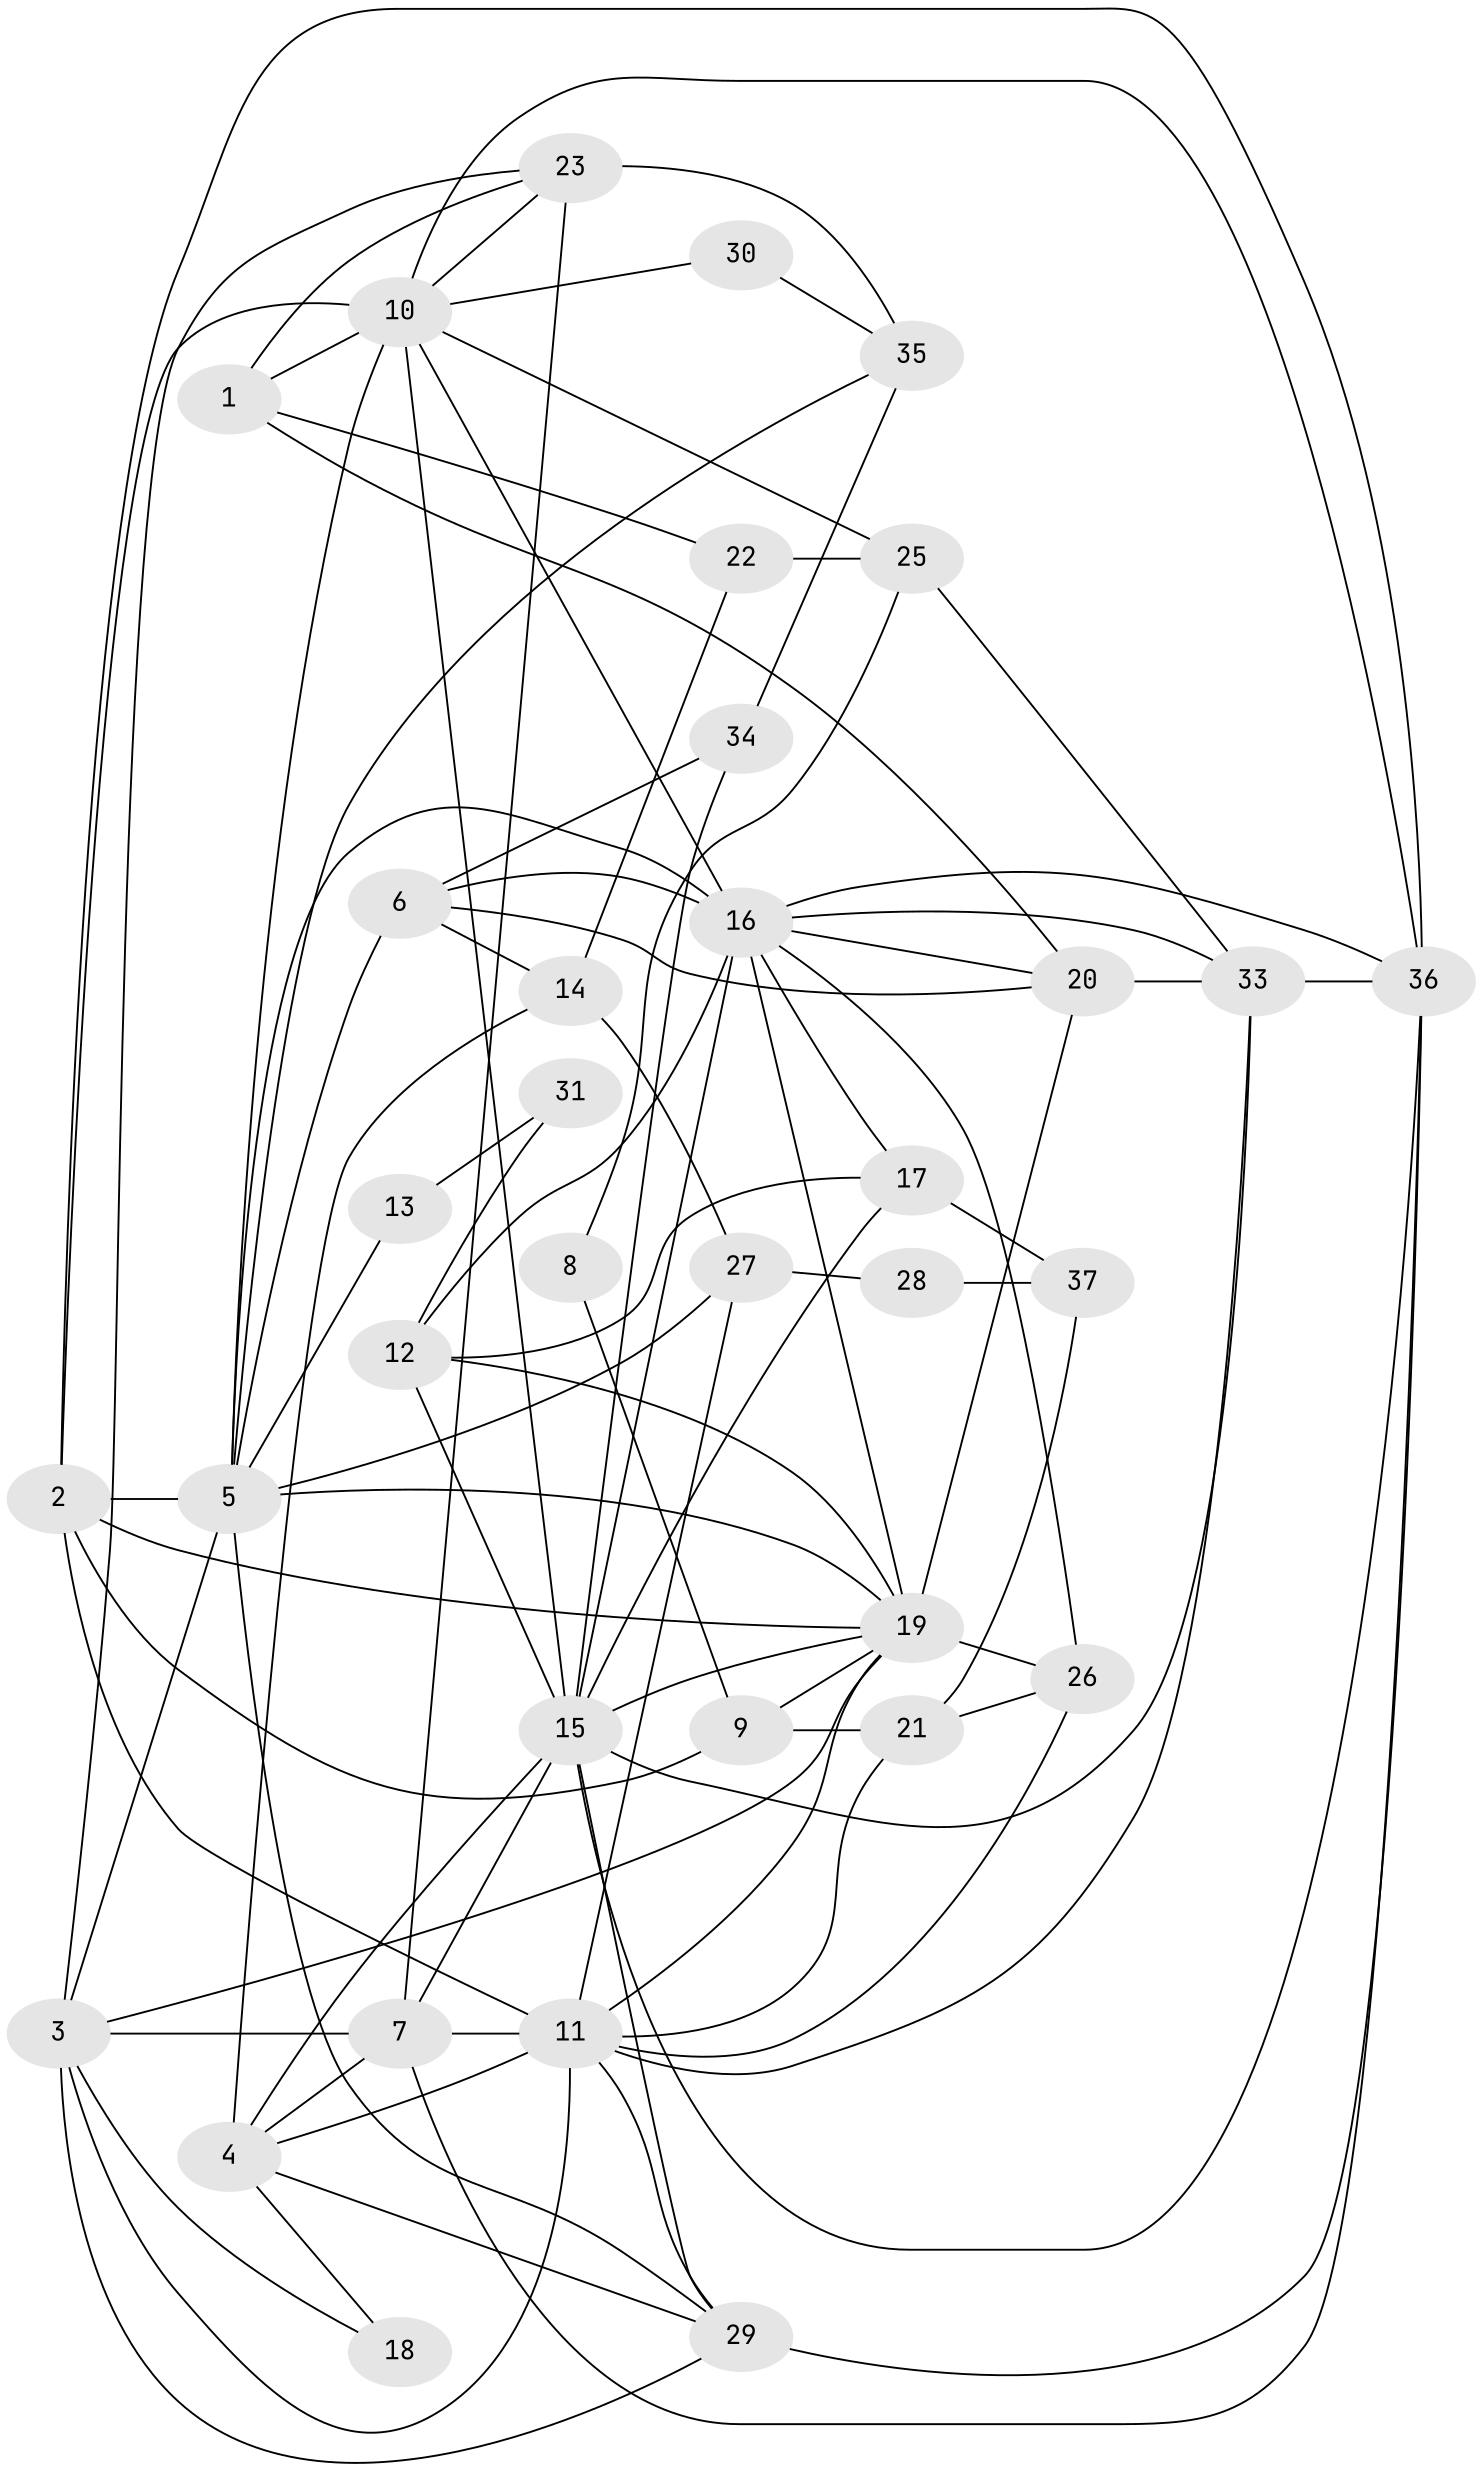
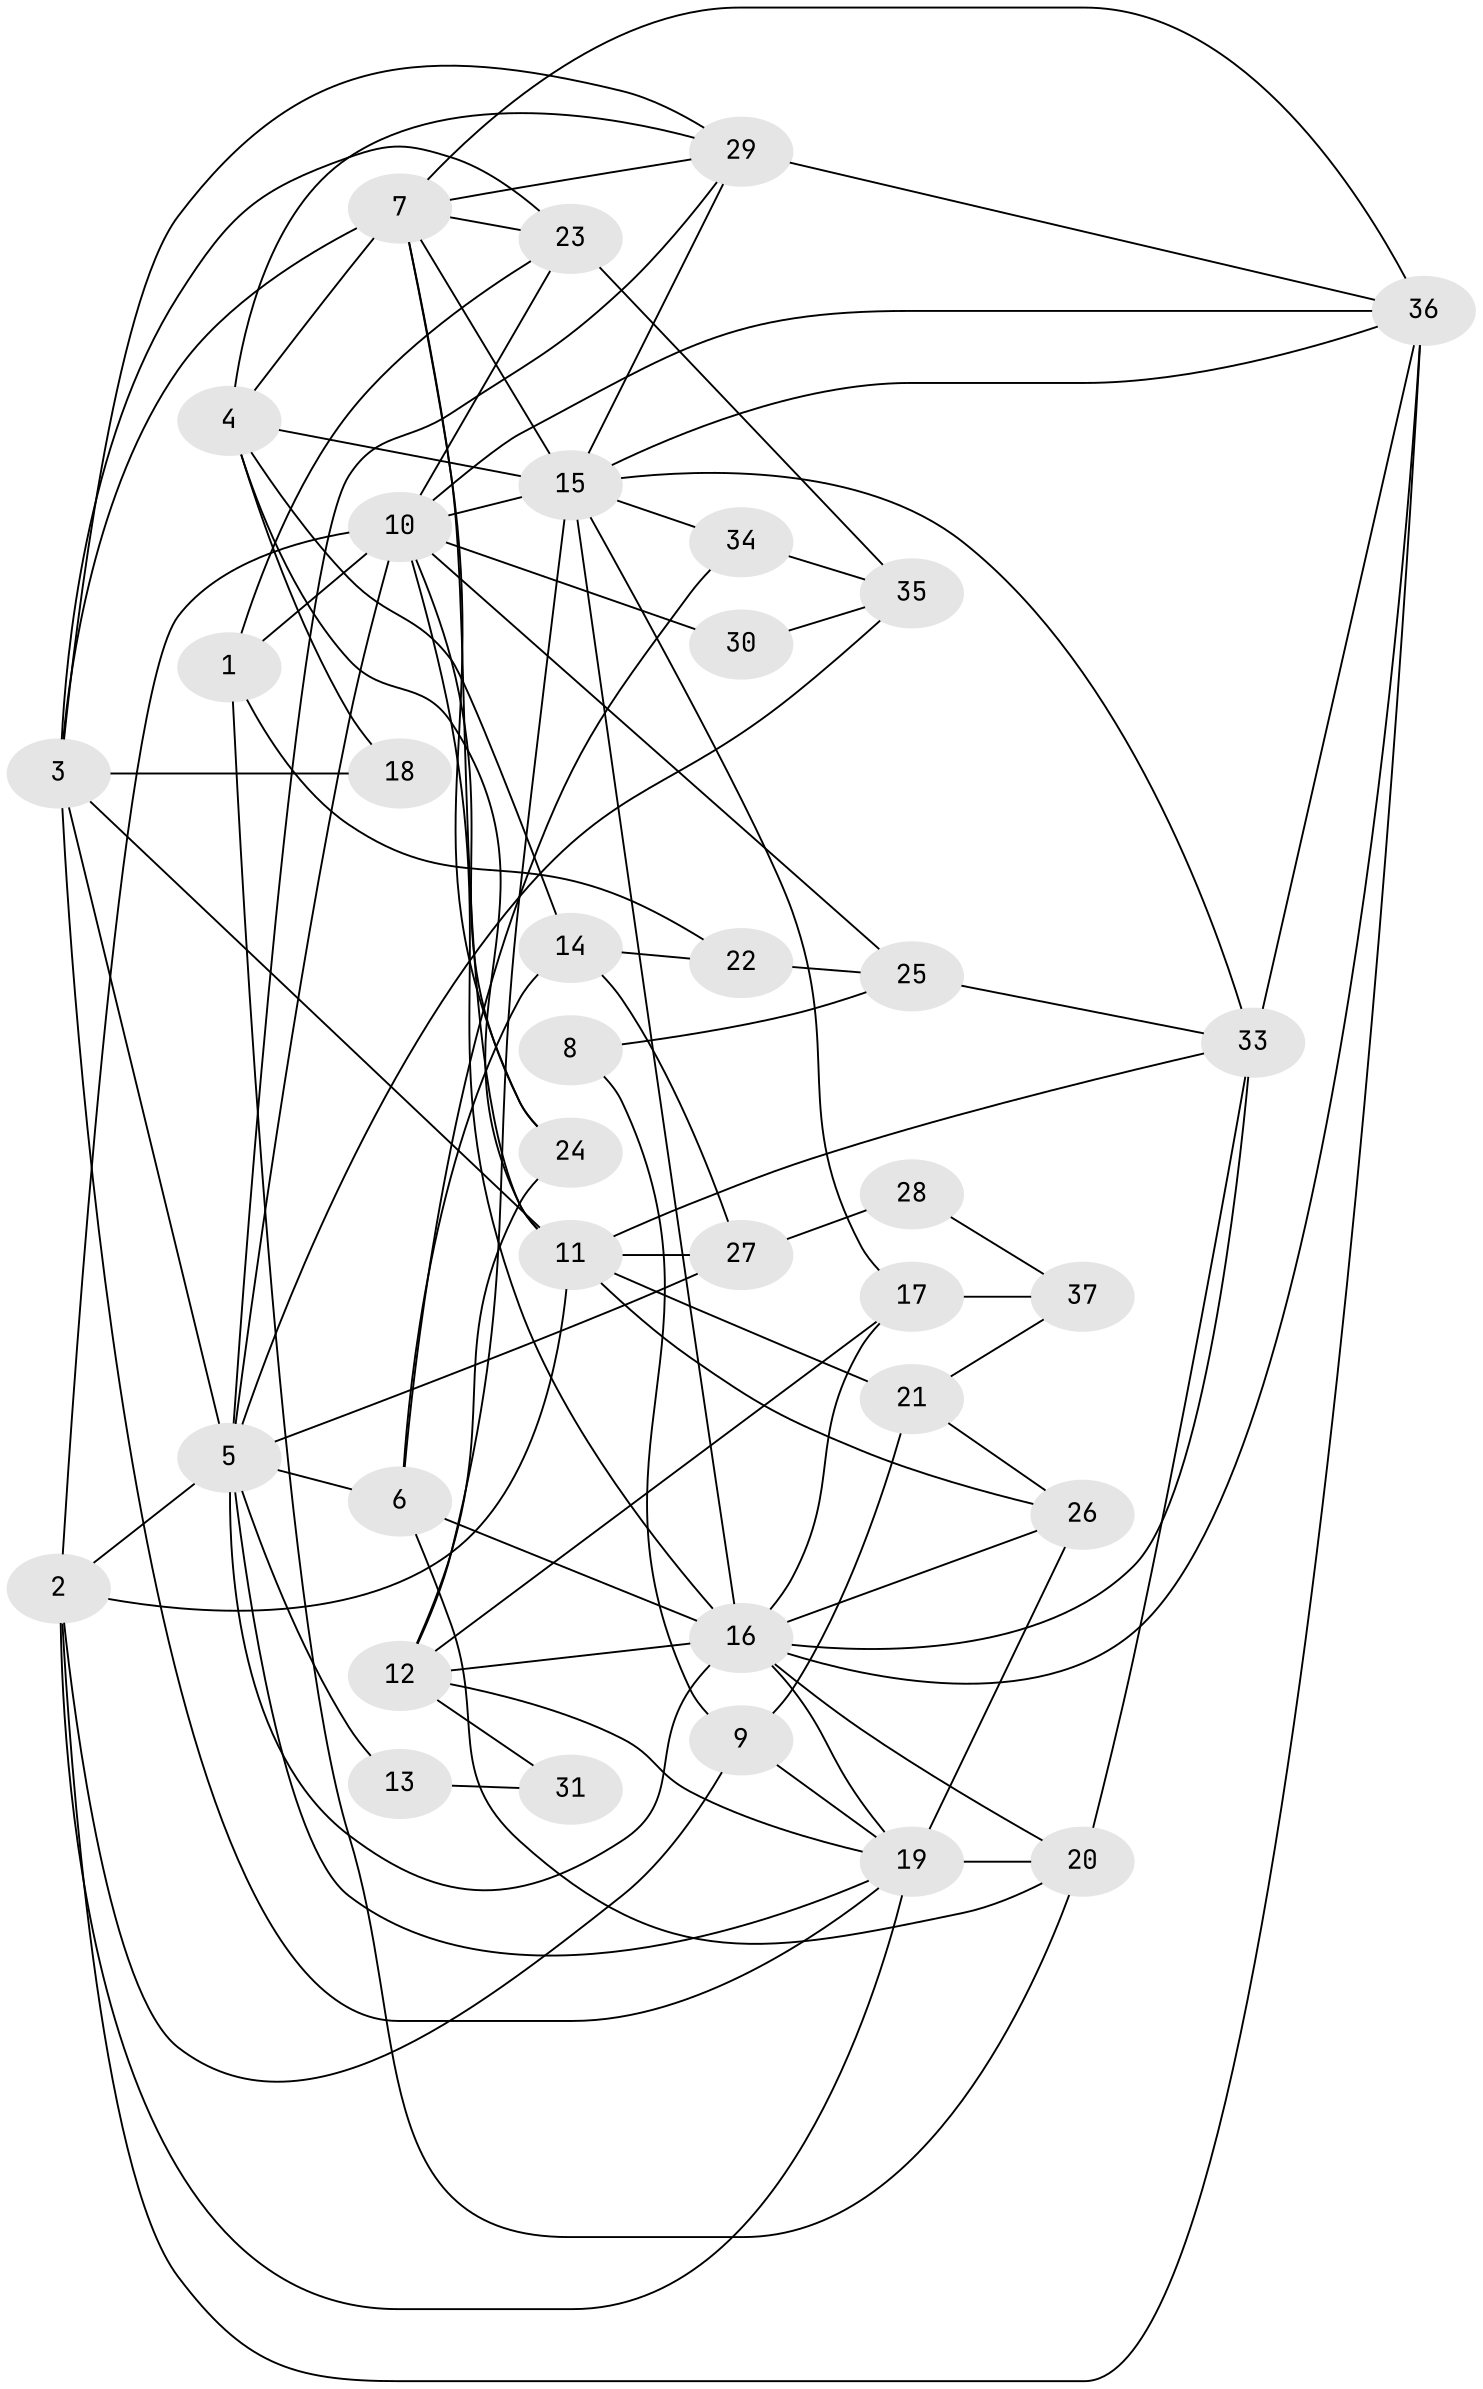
none -> (571, 1153)
(735, 1666) -> none
(781, 1859) -> none
(654, 2179) -> (571, 179)
